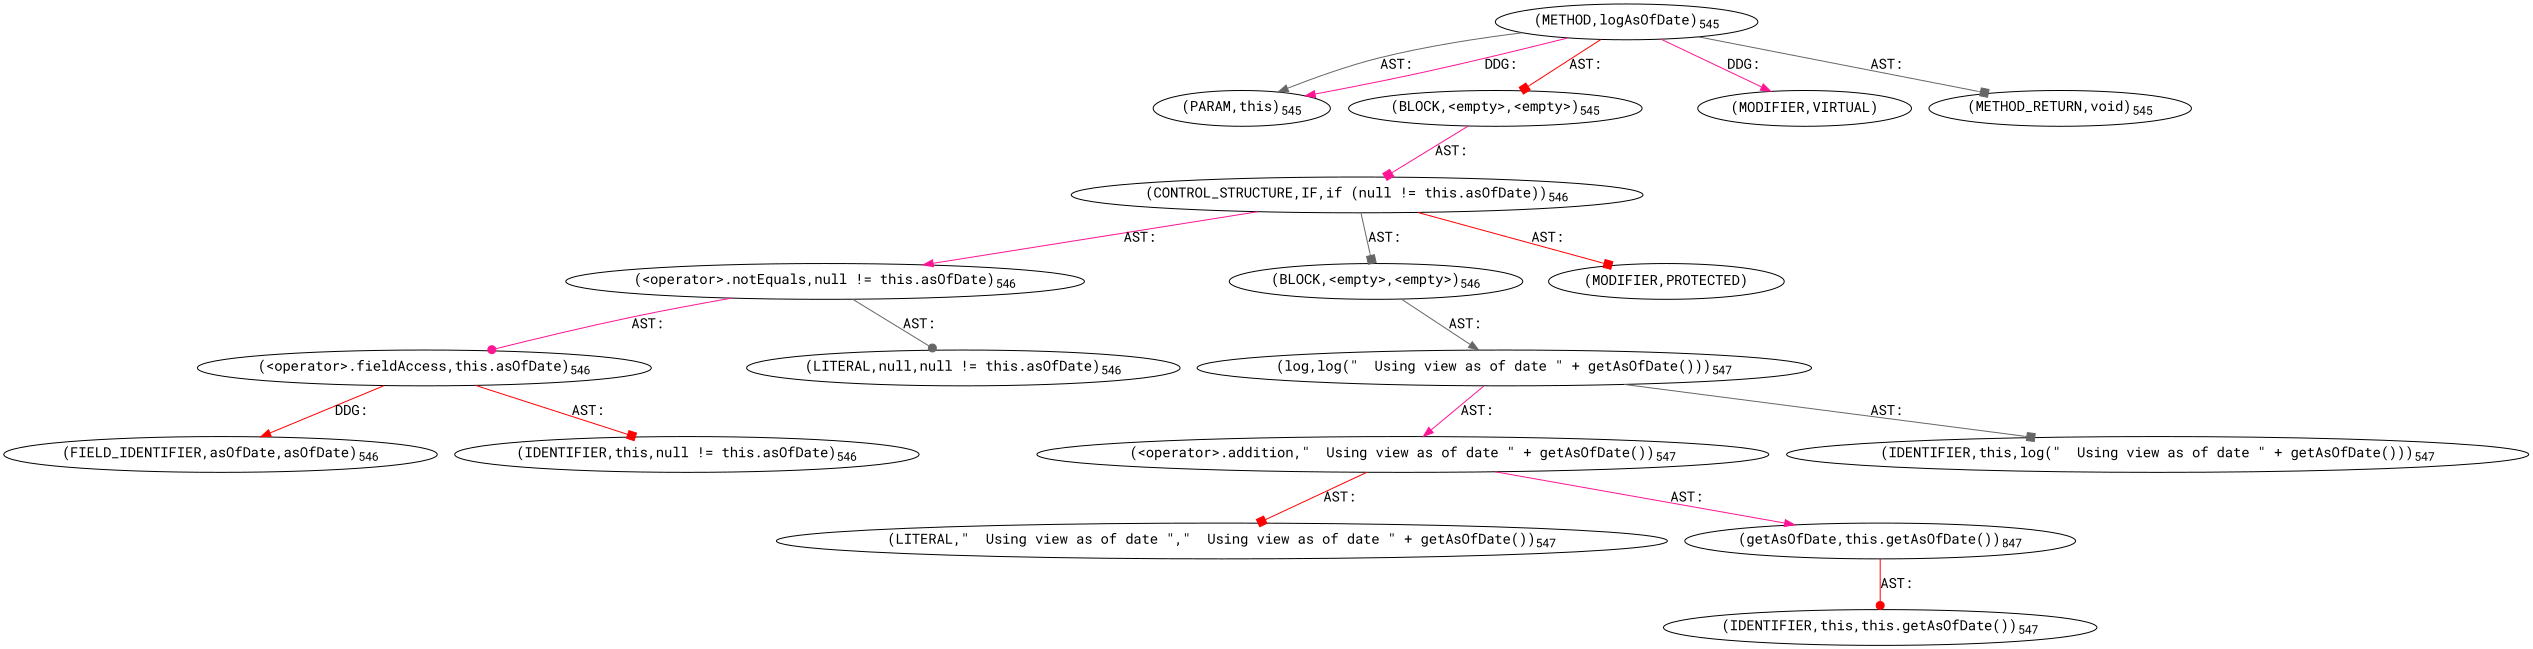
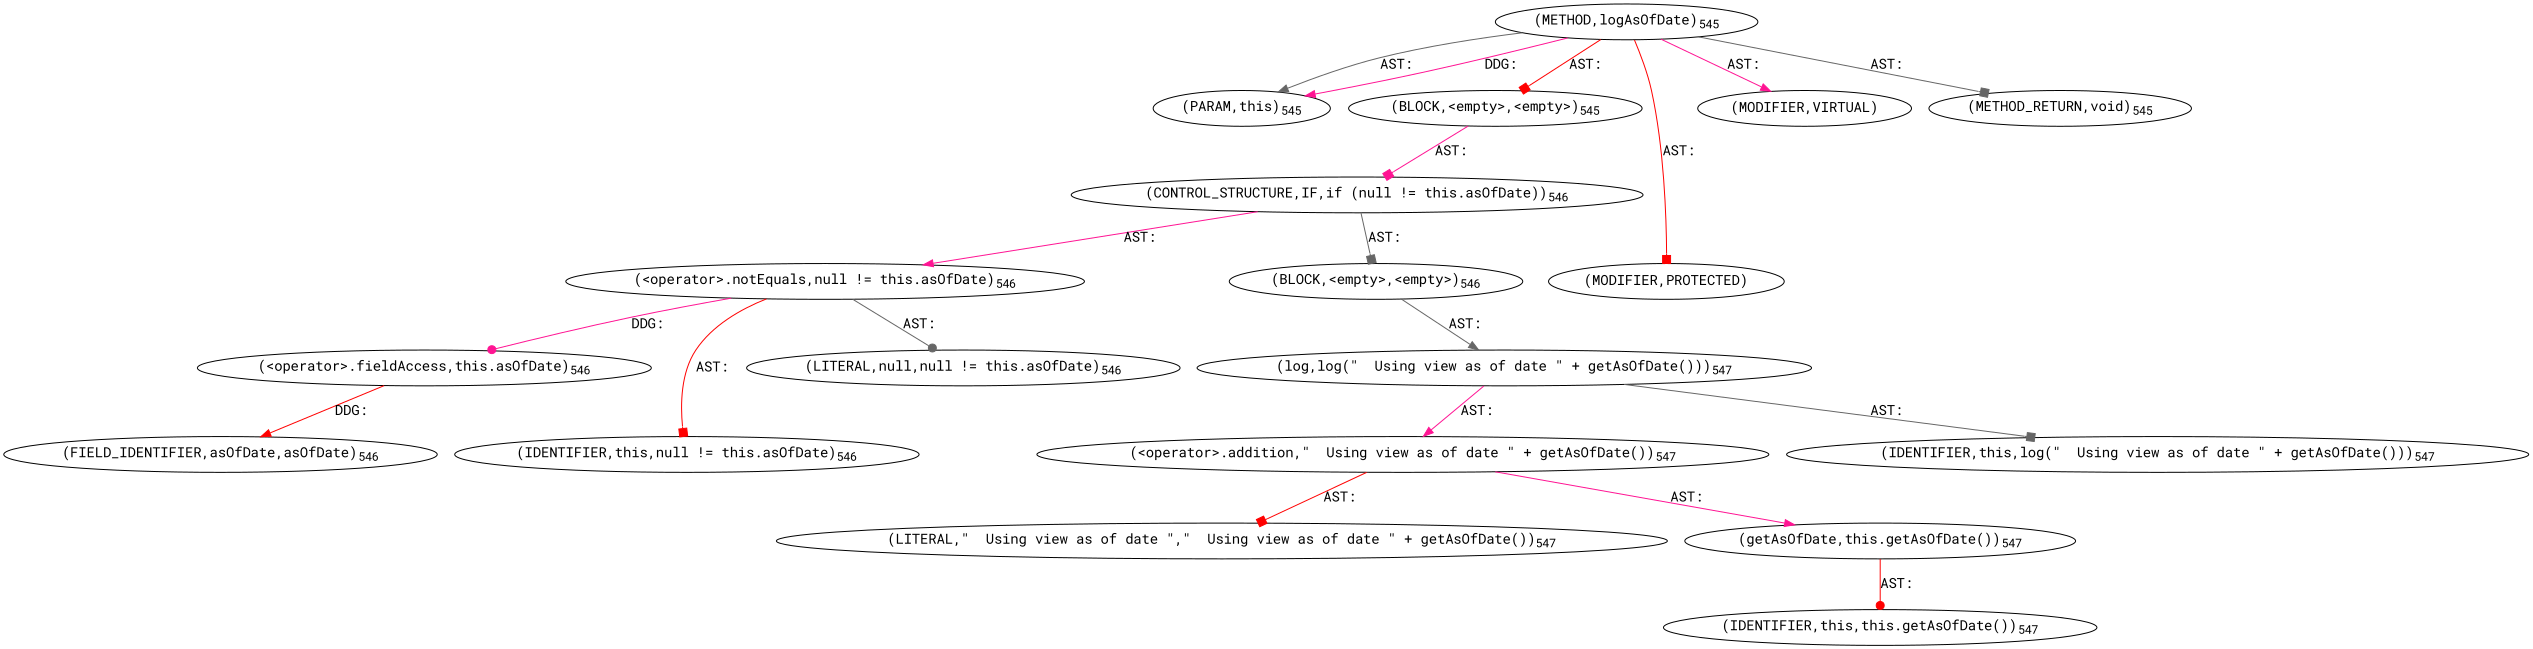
(1748, 65) -> (1748, 65)
(1510, 238) -> (1660, 145)
(652, 325) -> (652, 325)
(551, 410) -> (699, 346)
(2012, 539) -> (2012, 539)
